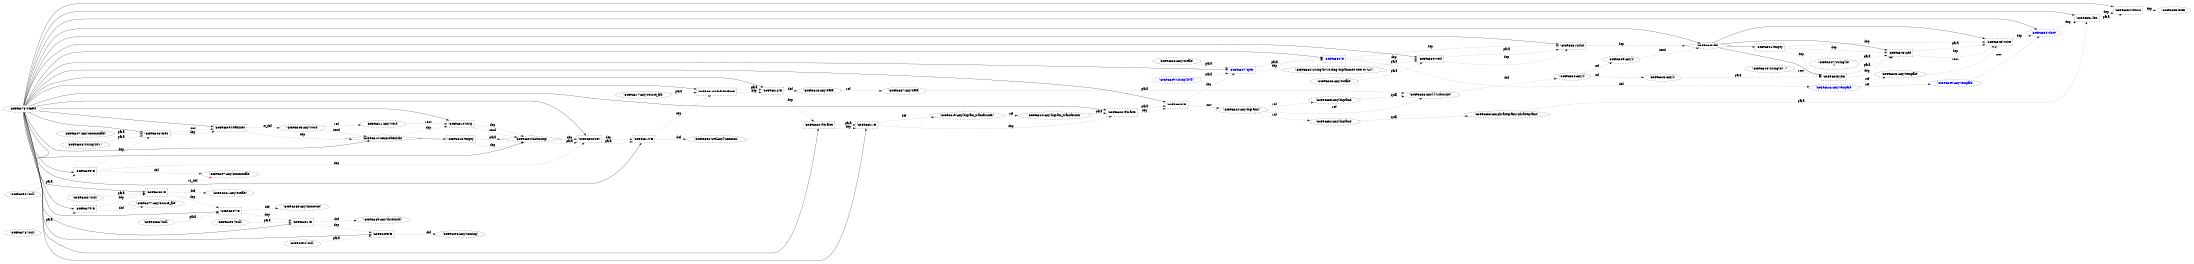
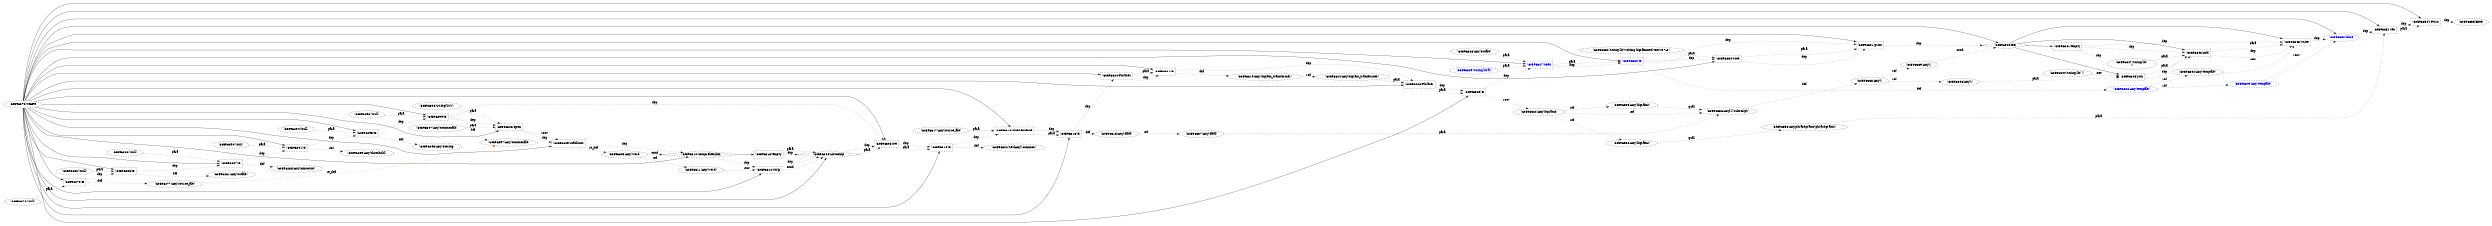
(1334, 81) -> none
none -> (401, 124)
